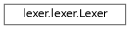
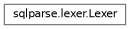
(65, 14) -> (65, 14)
